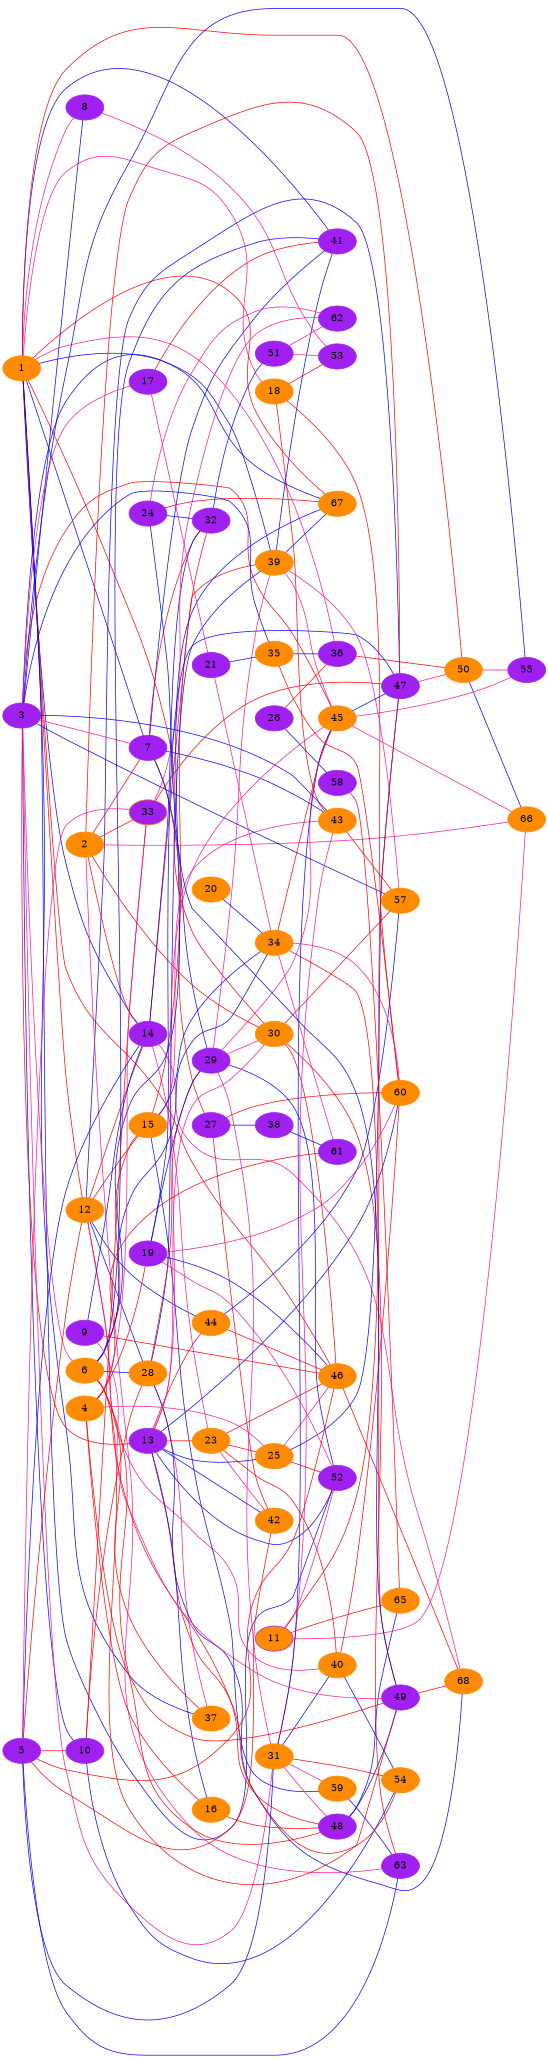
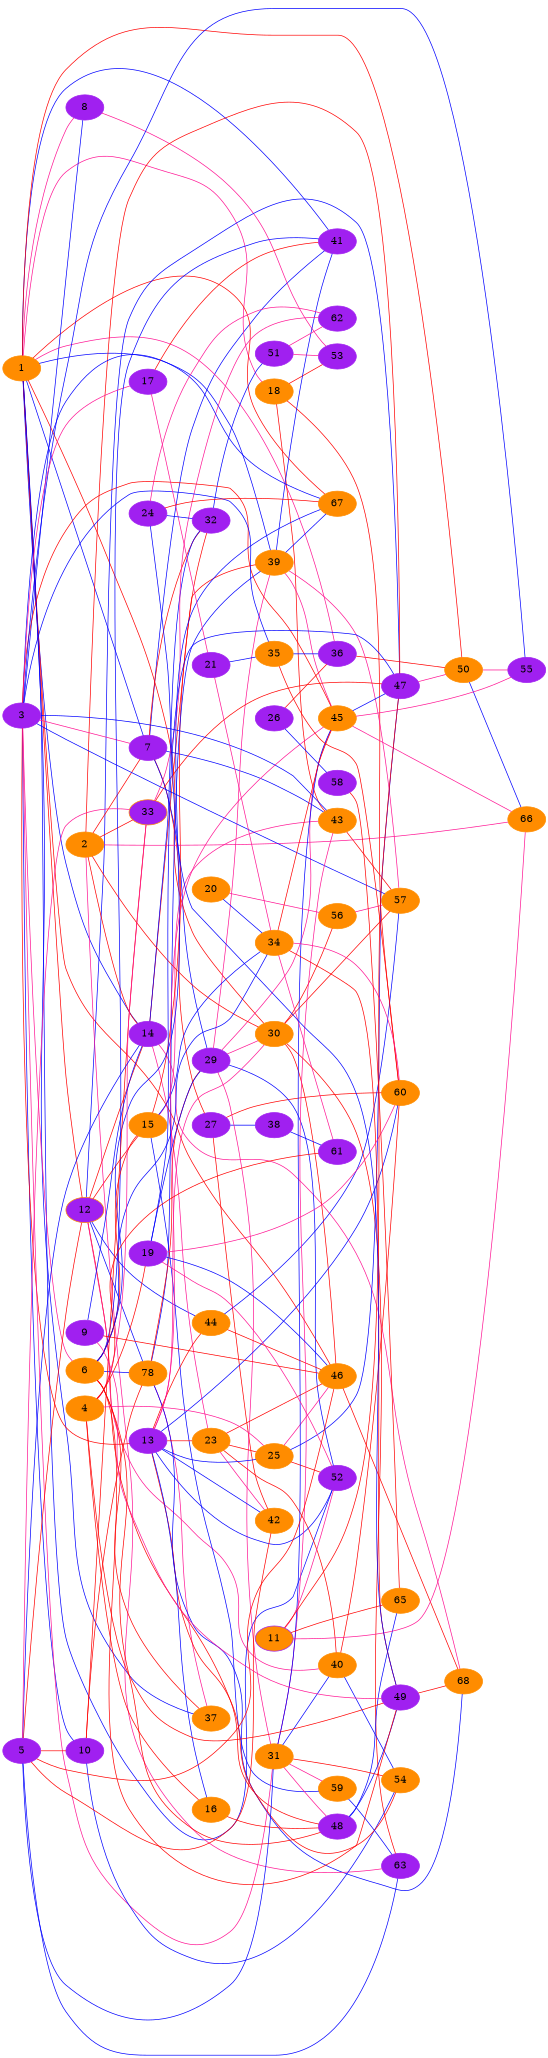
none -> (337, 916)
(85, 1210) -> (85, 1210)
(148, 1373) -> (148, 1373)
